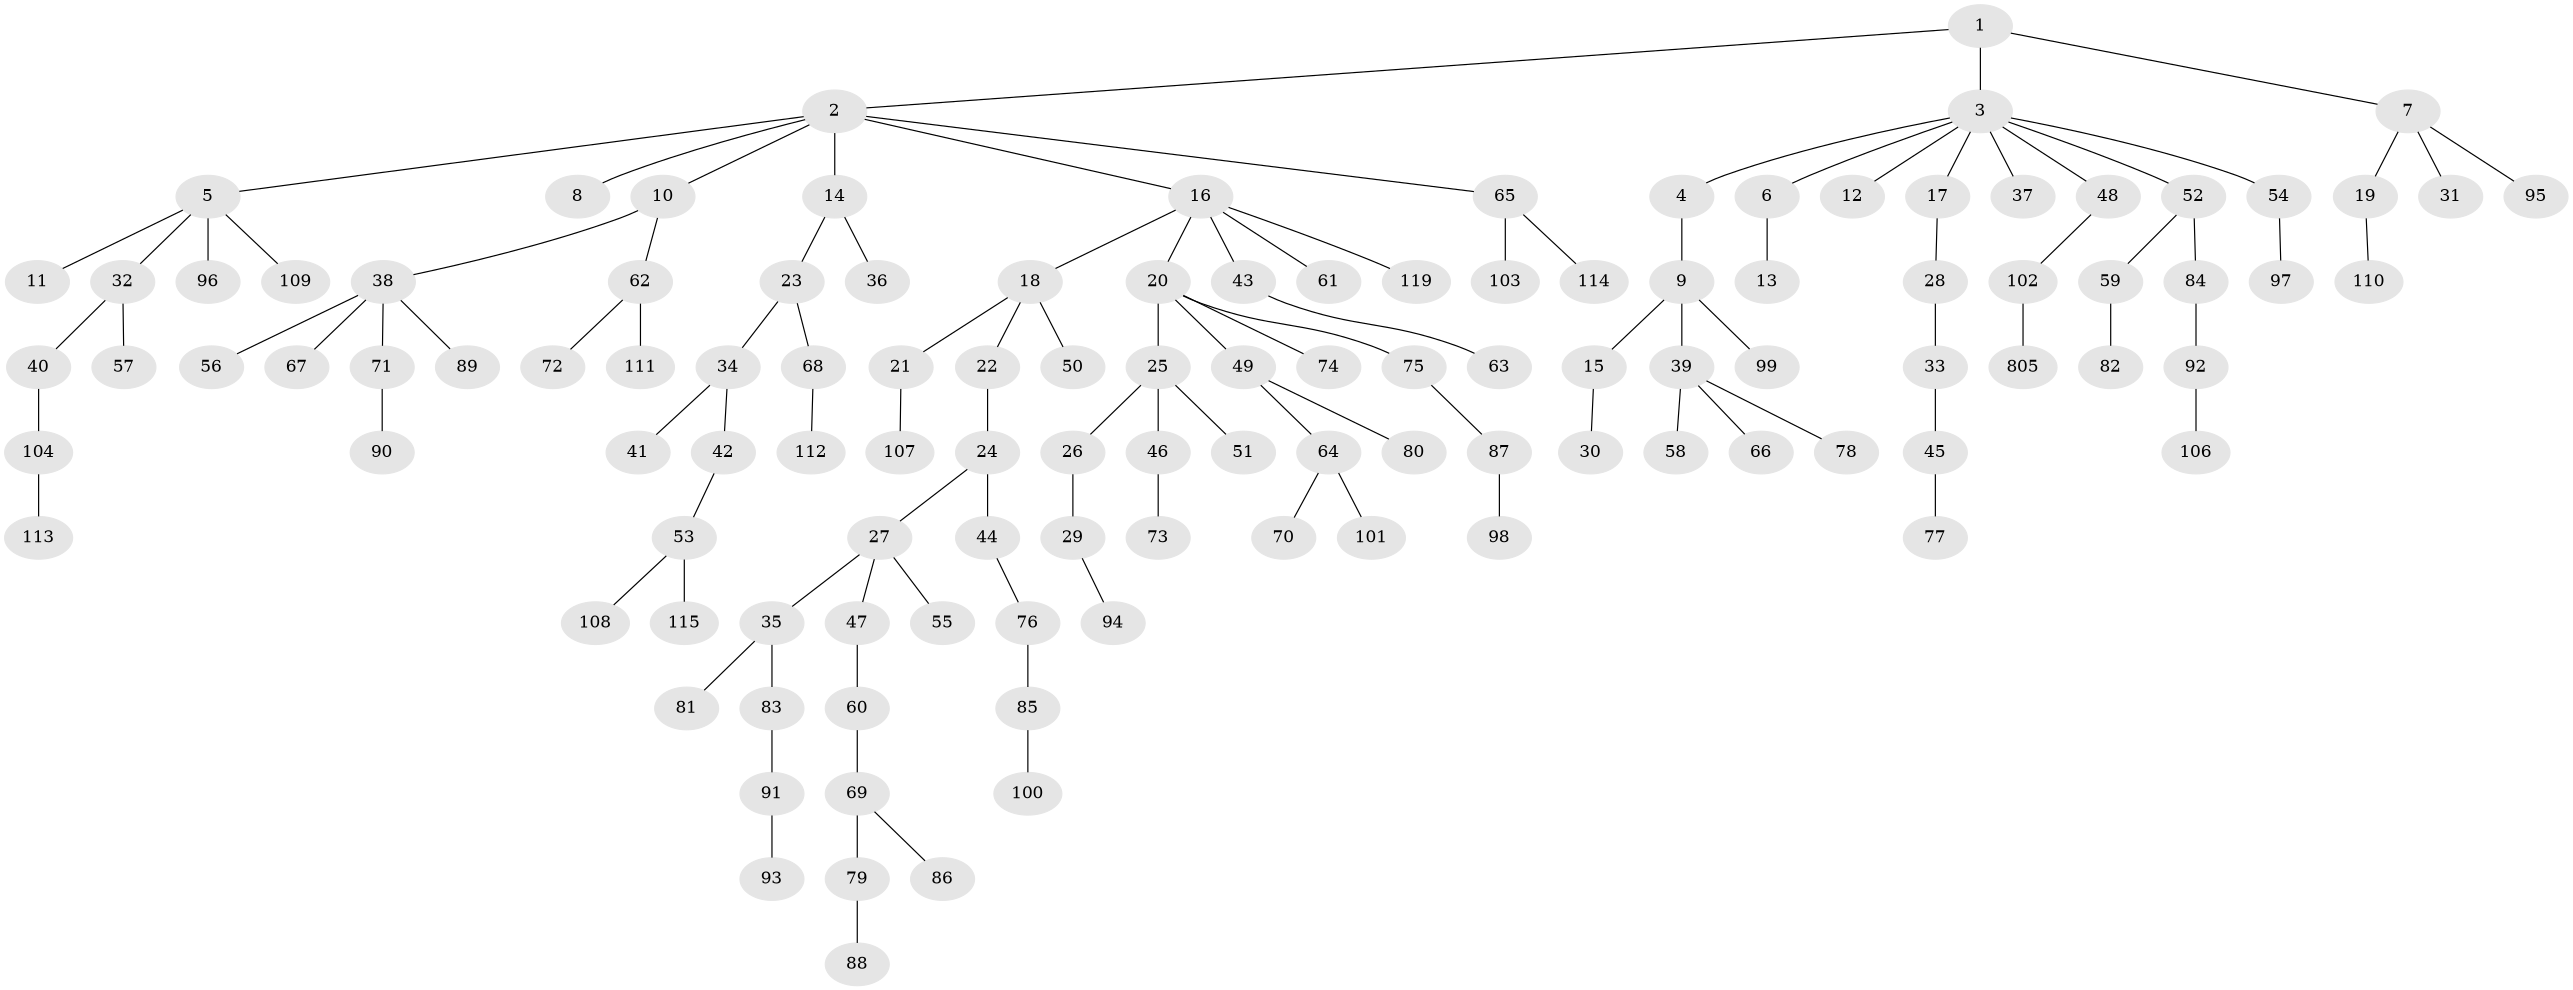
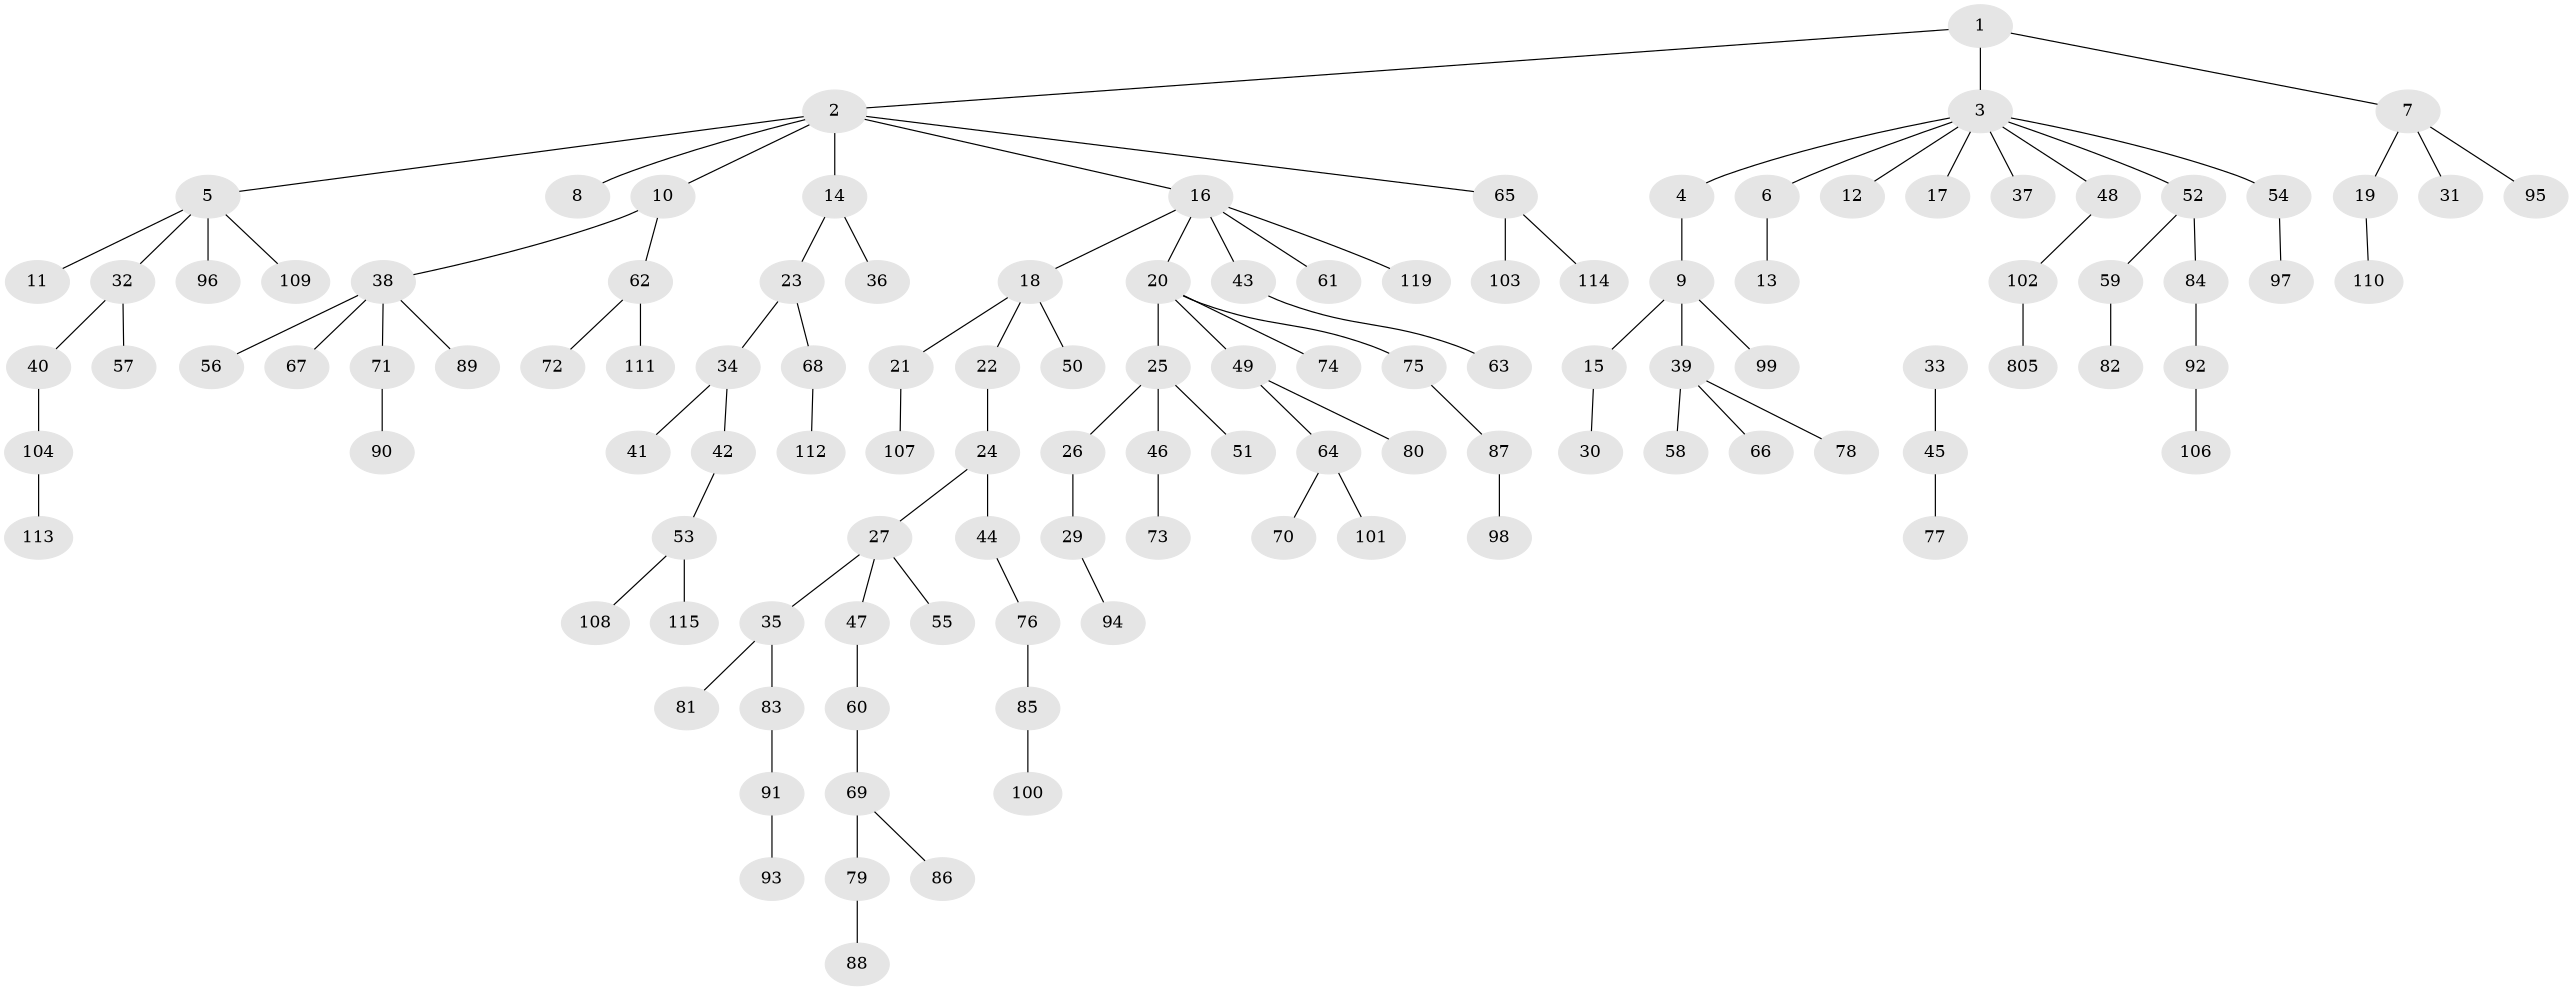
(1935, 282) -> none
